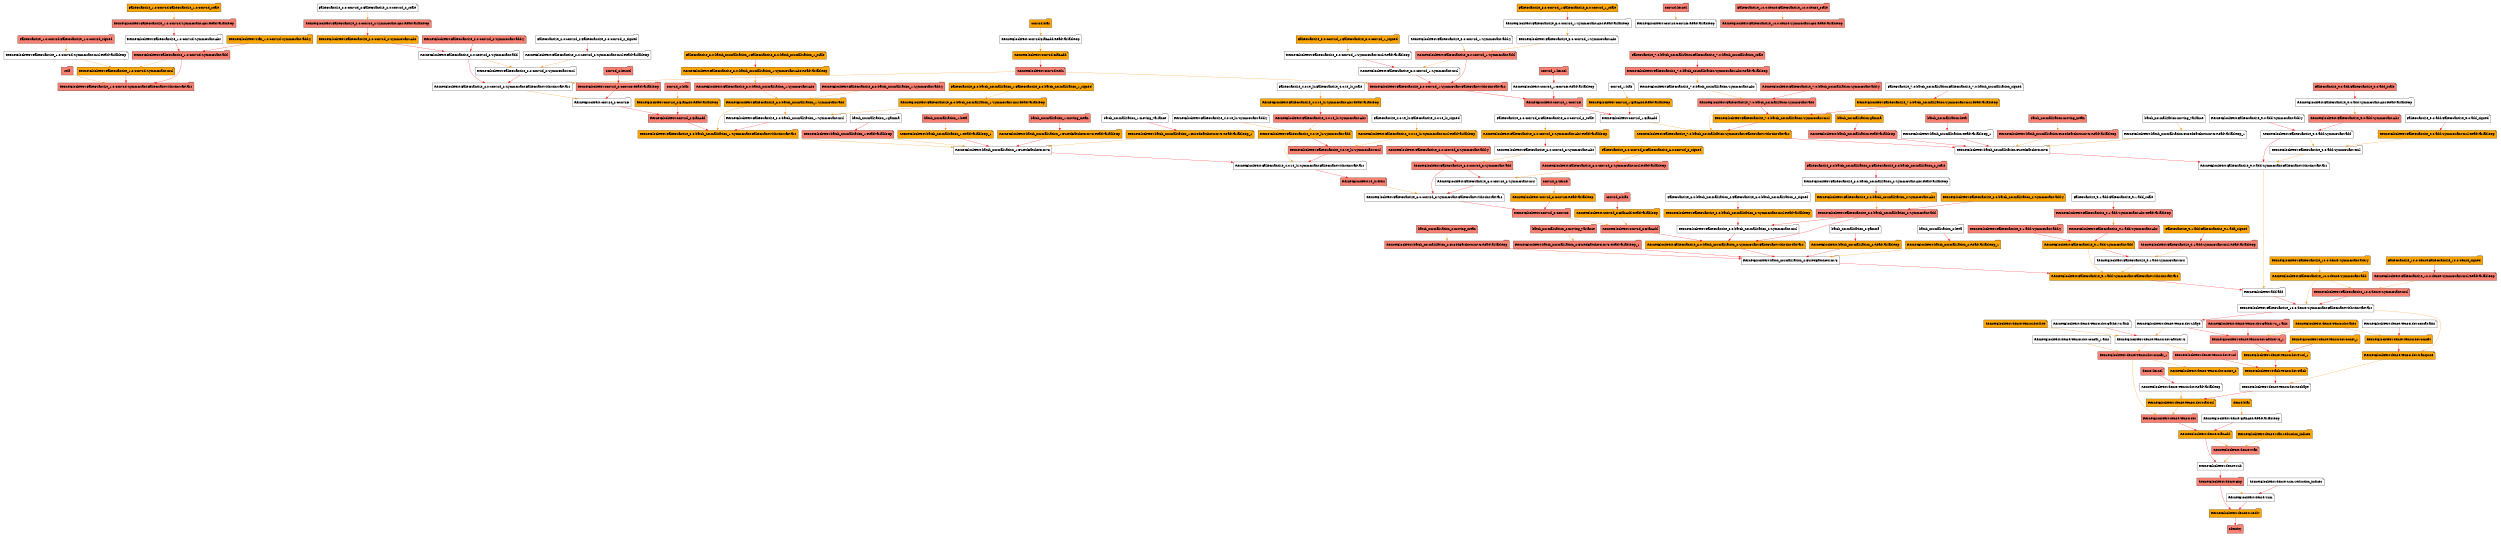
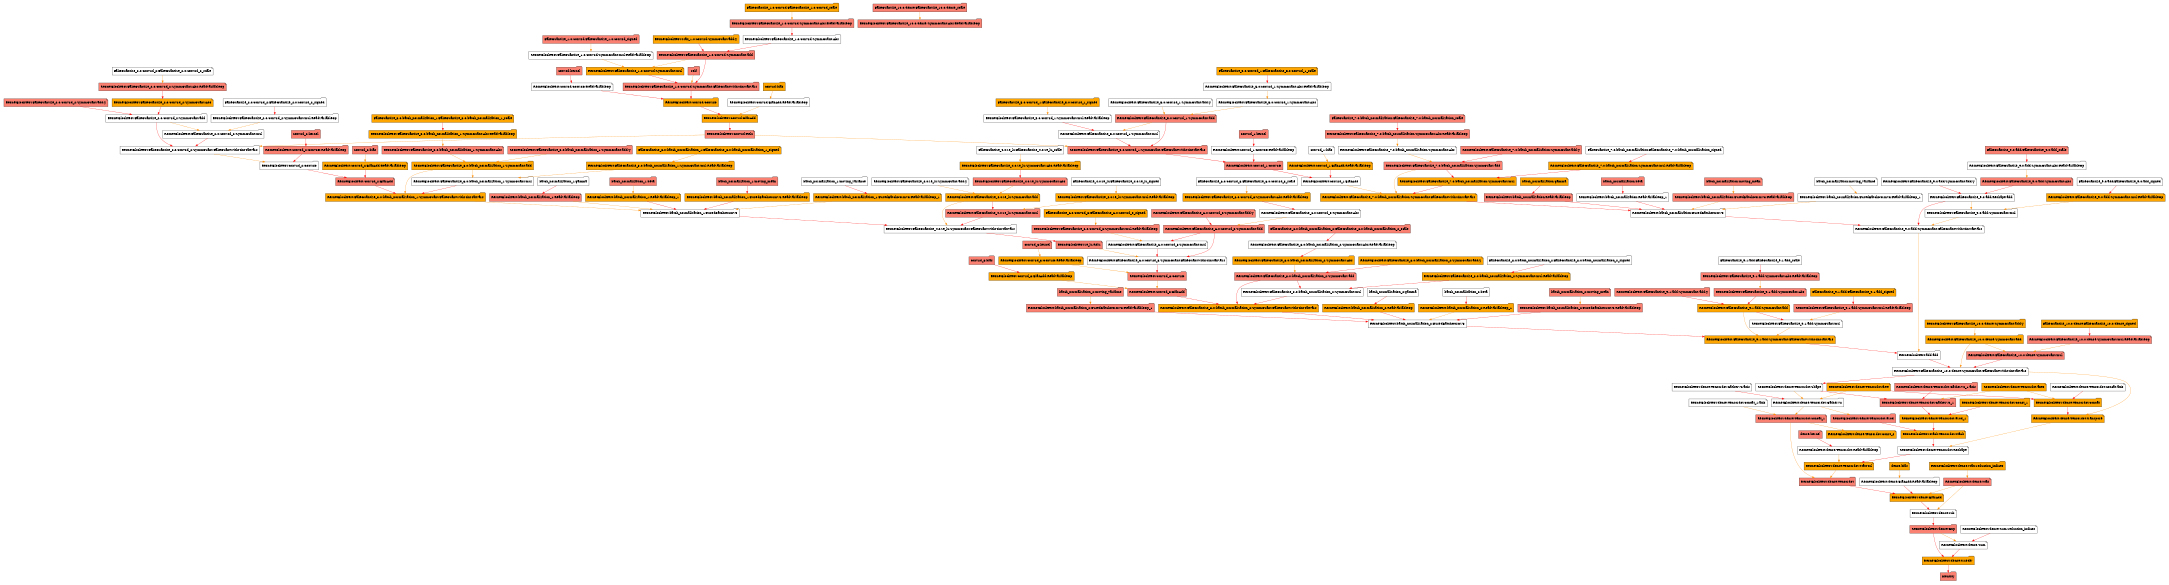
(1676, 15) -> (571, 78)
none -> (691, 103)
(2307, 134) -> (1971, 198)
(1548, 205) -> (1098, 268)
none -> (1958, 395)
(2219, 442) -> (1943, 489)
